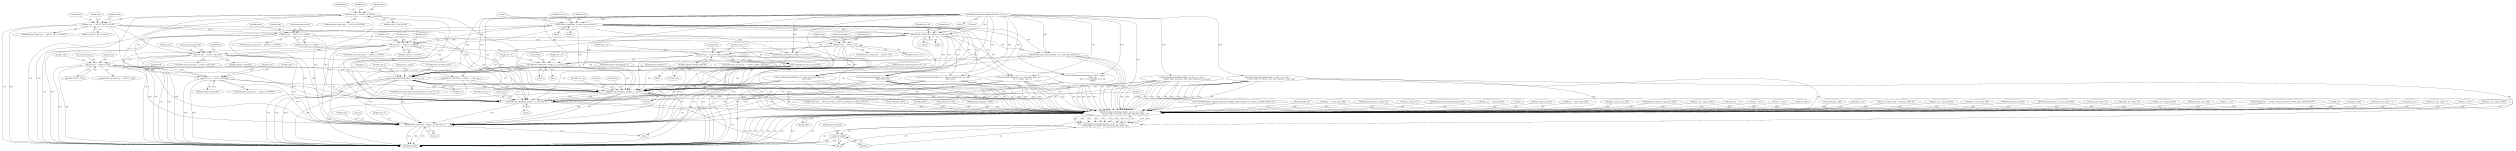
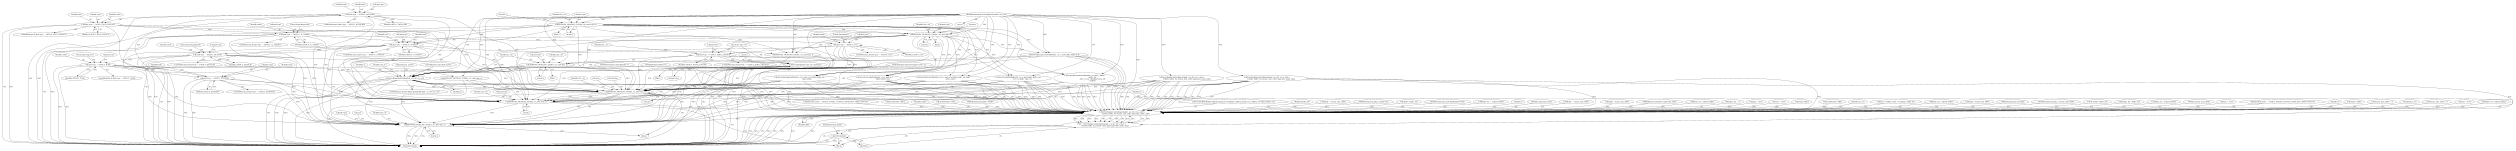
(149, 44) -> (220, 61)
